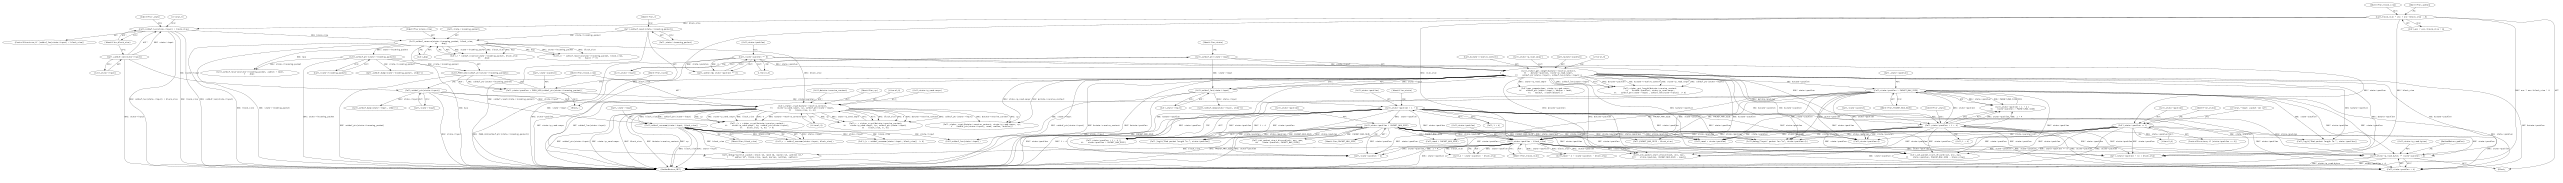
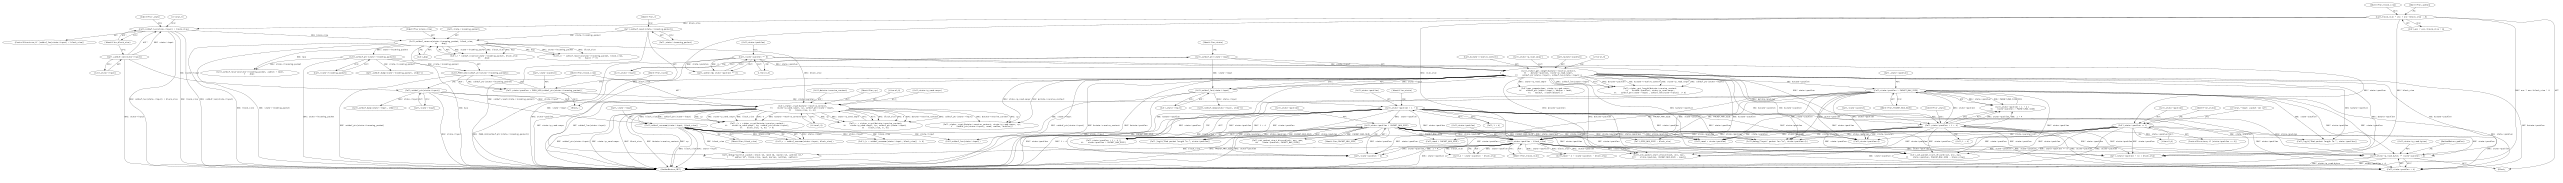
none -> (1057, 133)
(1653, 142) -> (1653, 142)
